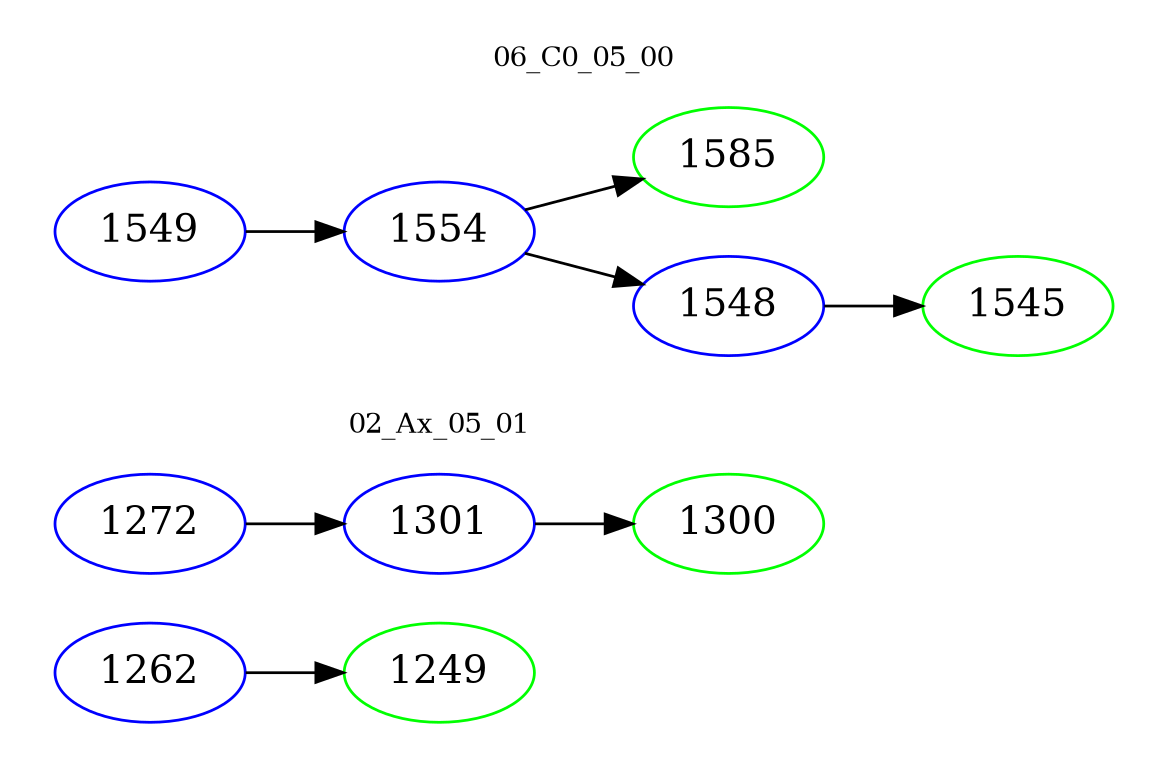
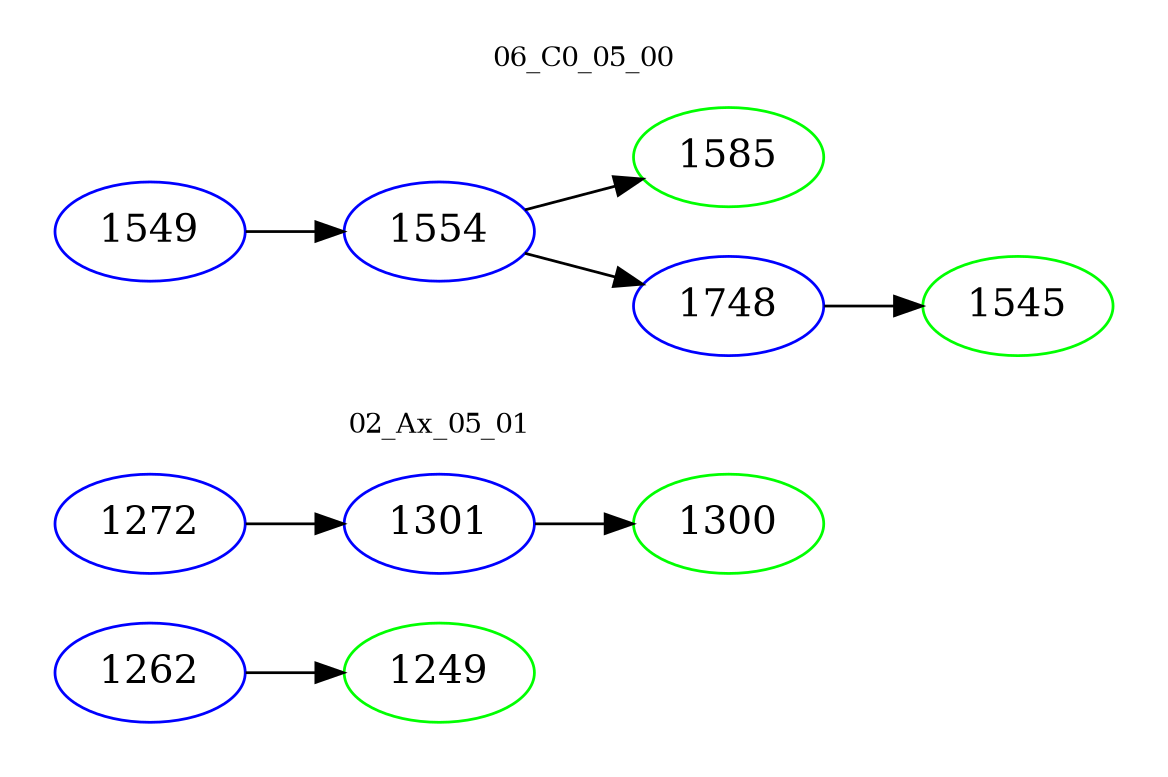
(729, 306) -> (729, 306)
